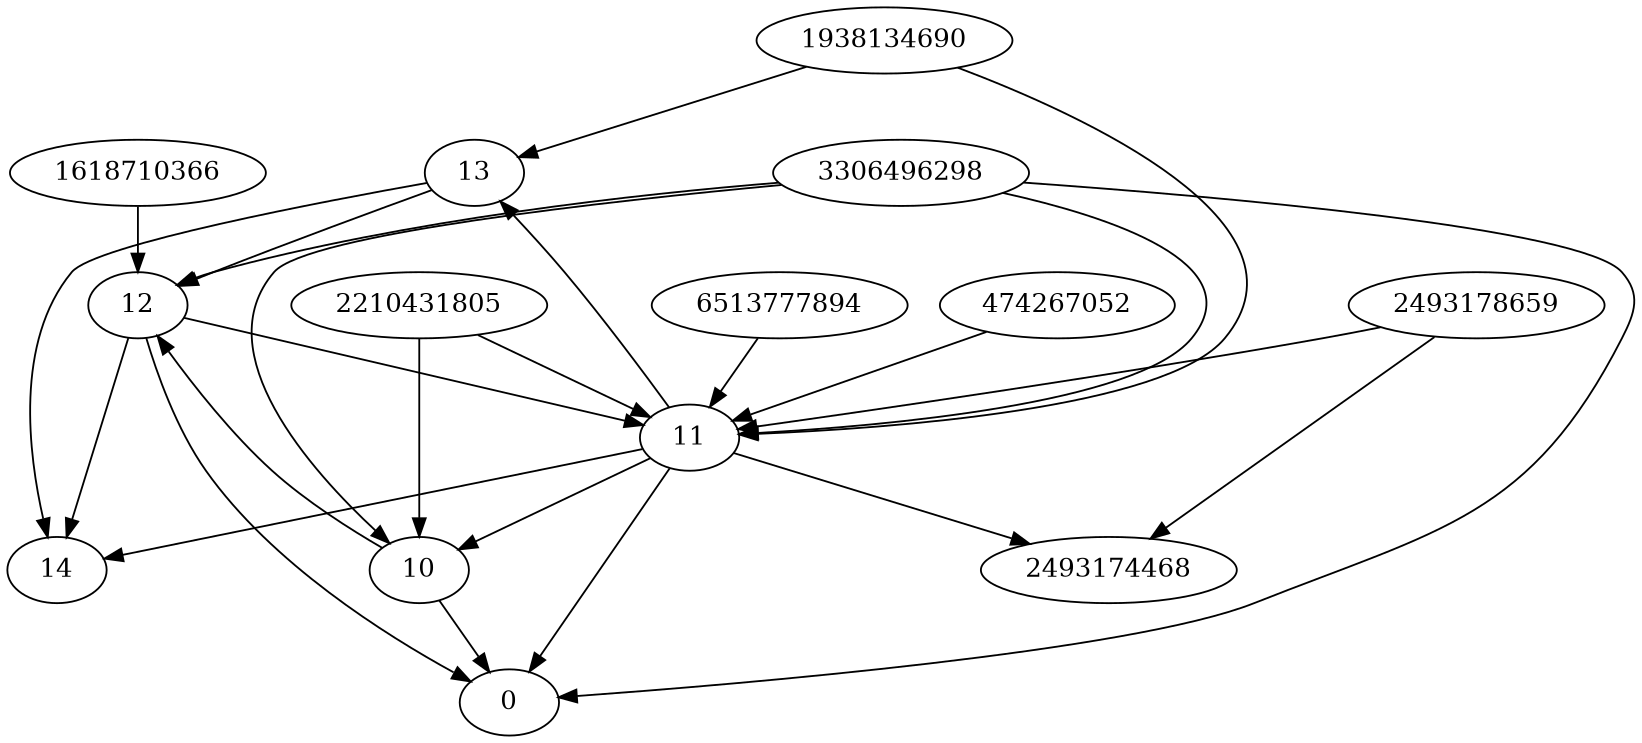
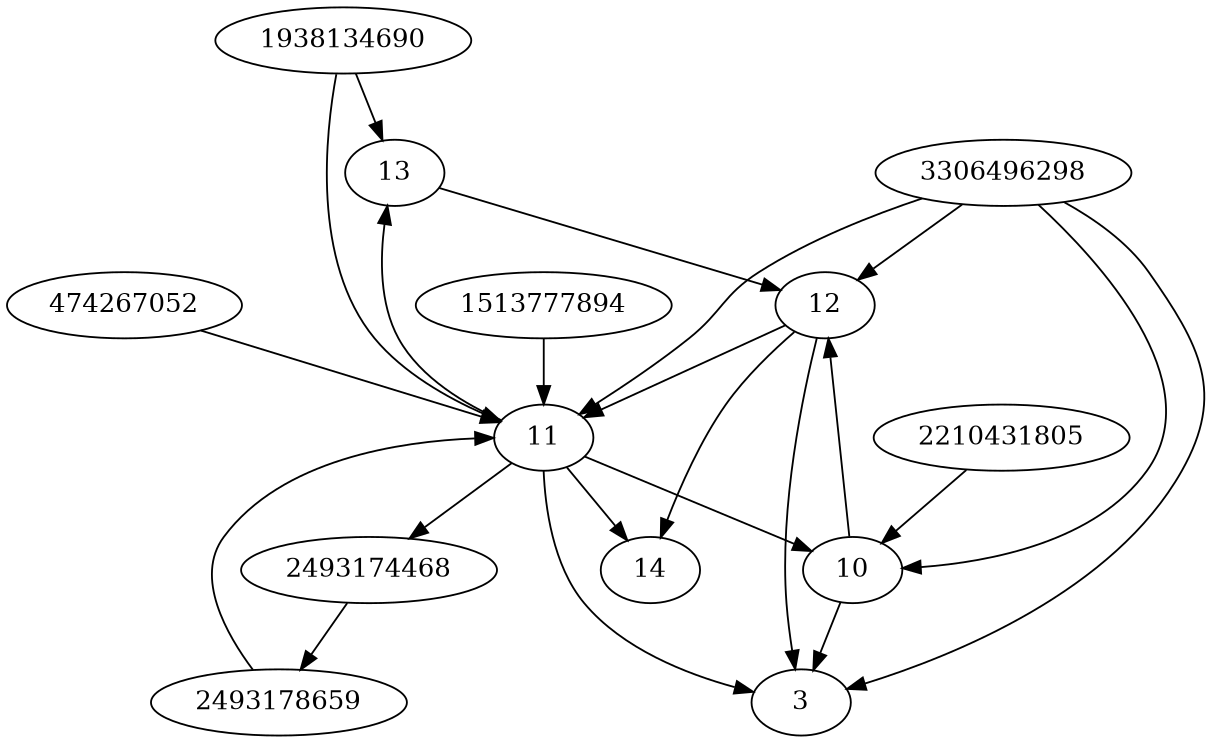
(138, 173) -> none
(122, 249) -> none
(780, 305) -> (544, 305)
(556, 372) -> none
(1300, 432) -> (329, 629)
(509, 702) -> (801, 702)
